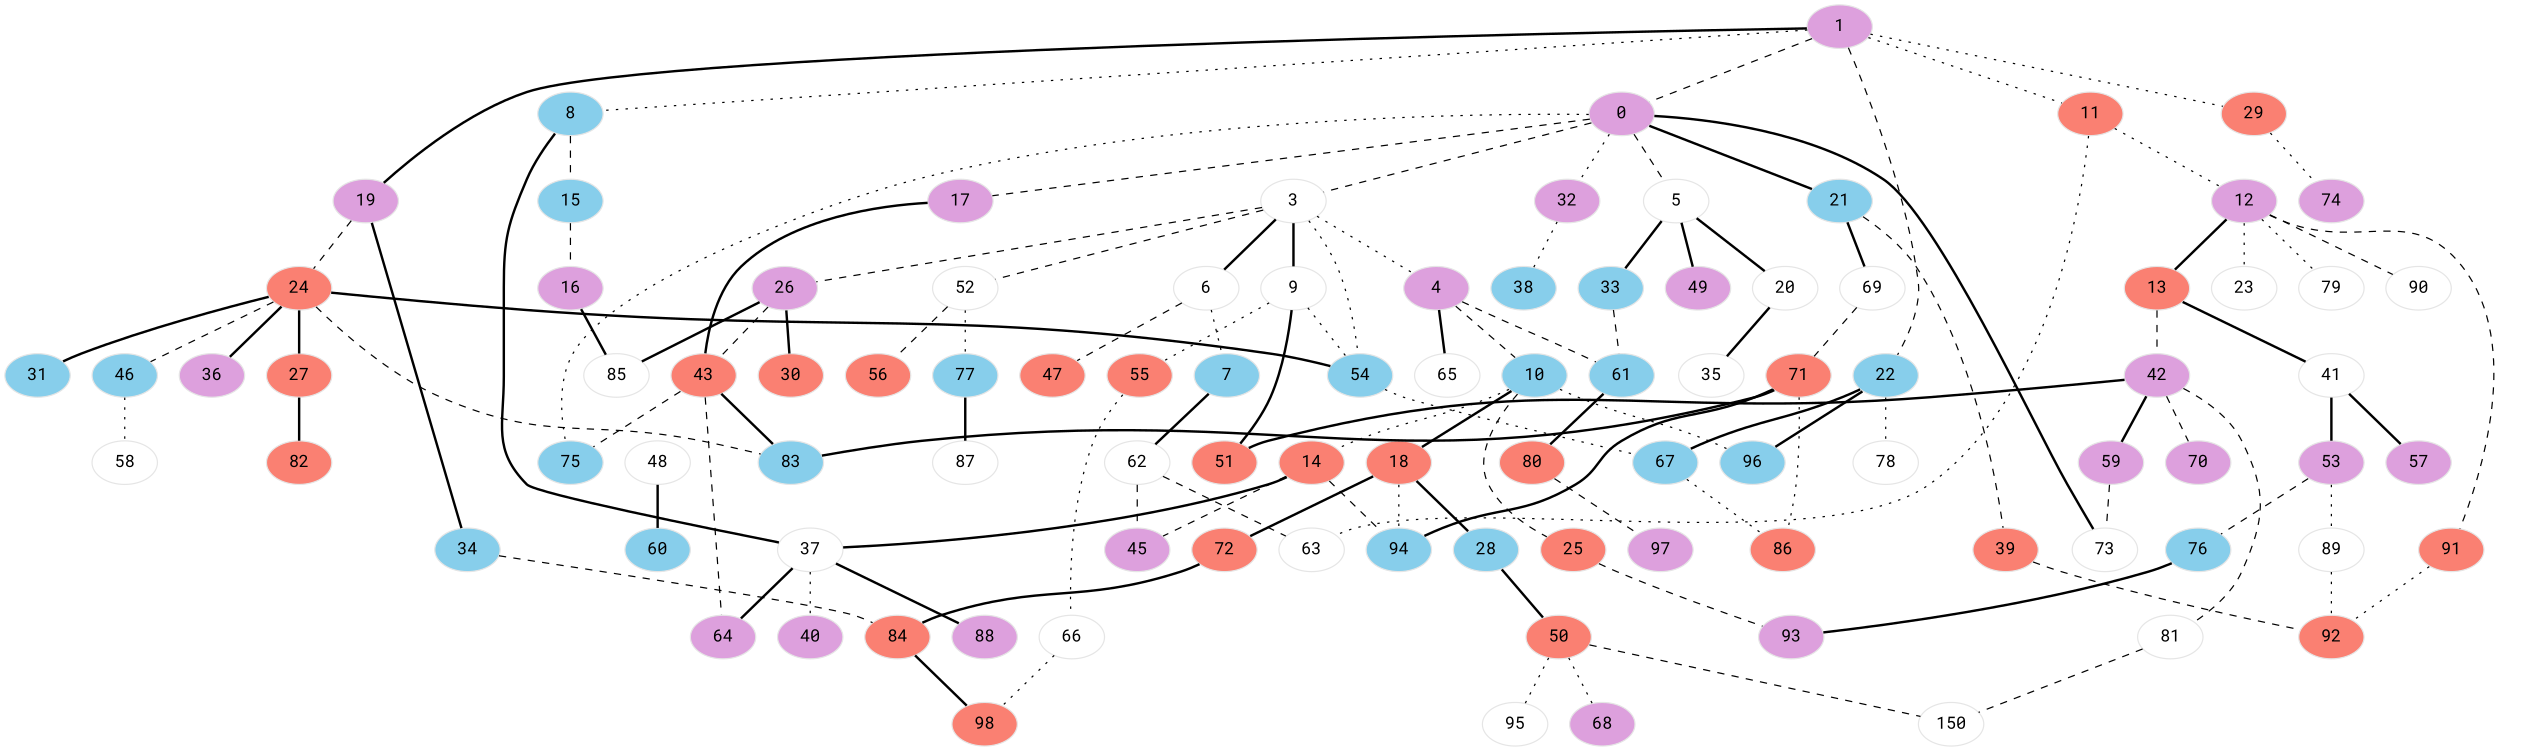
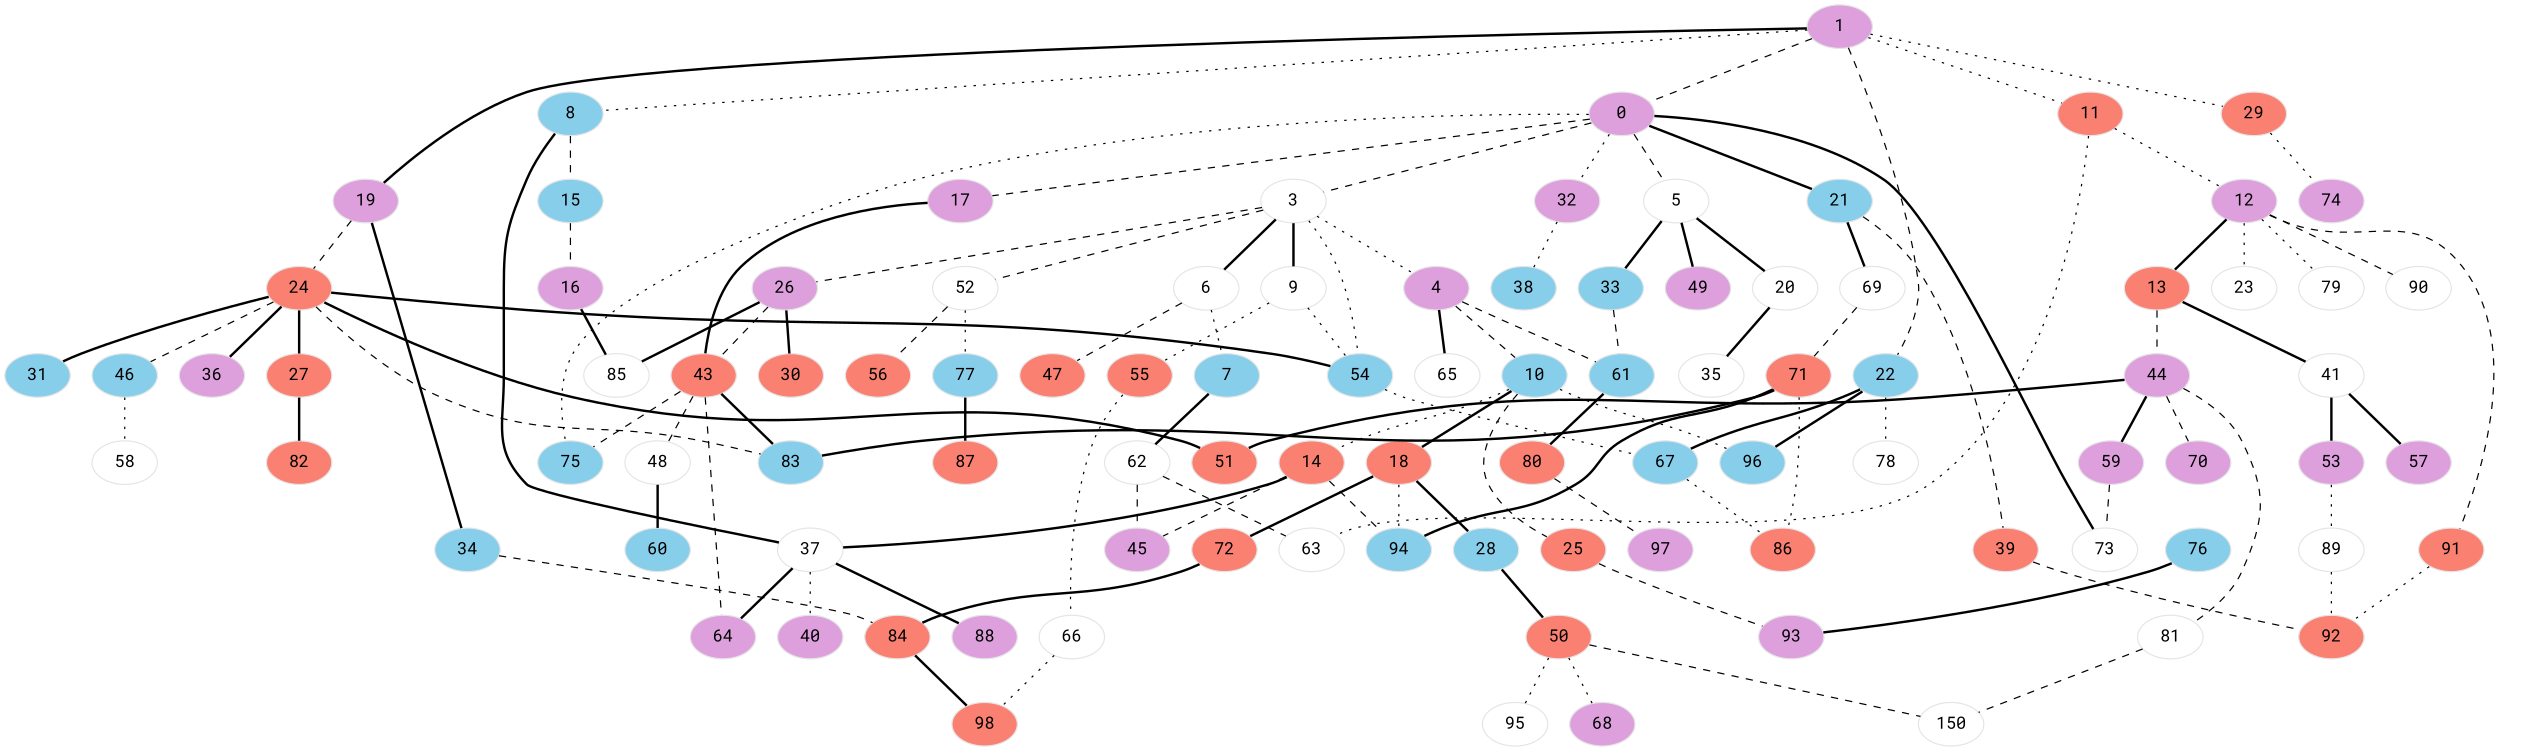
(2157, 375) -> (2157, 375)
(1277, 381) -> (732, 419)
none -> (679, 423)
(965, 463) -> (965, 463)
(2269, 504) -> none
